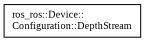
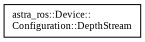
(72, 21) -> (72, 21)
